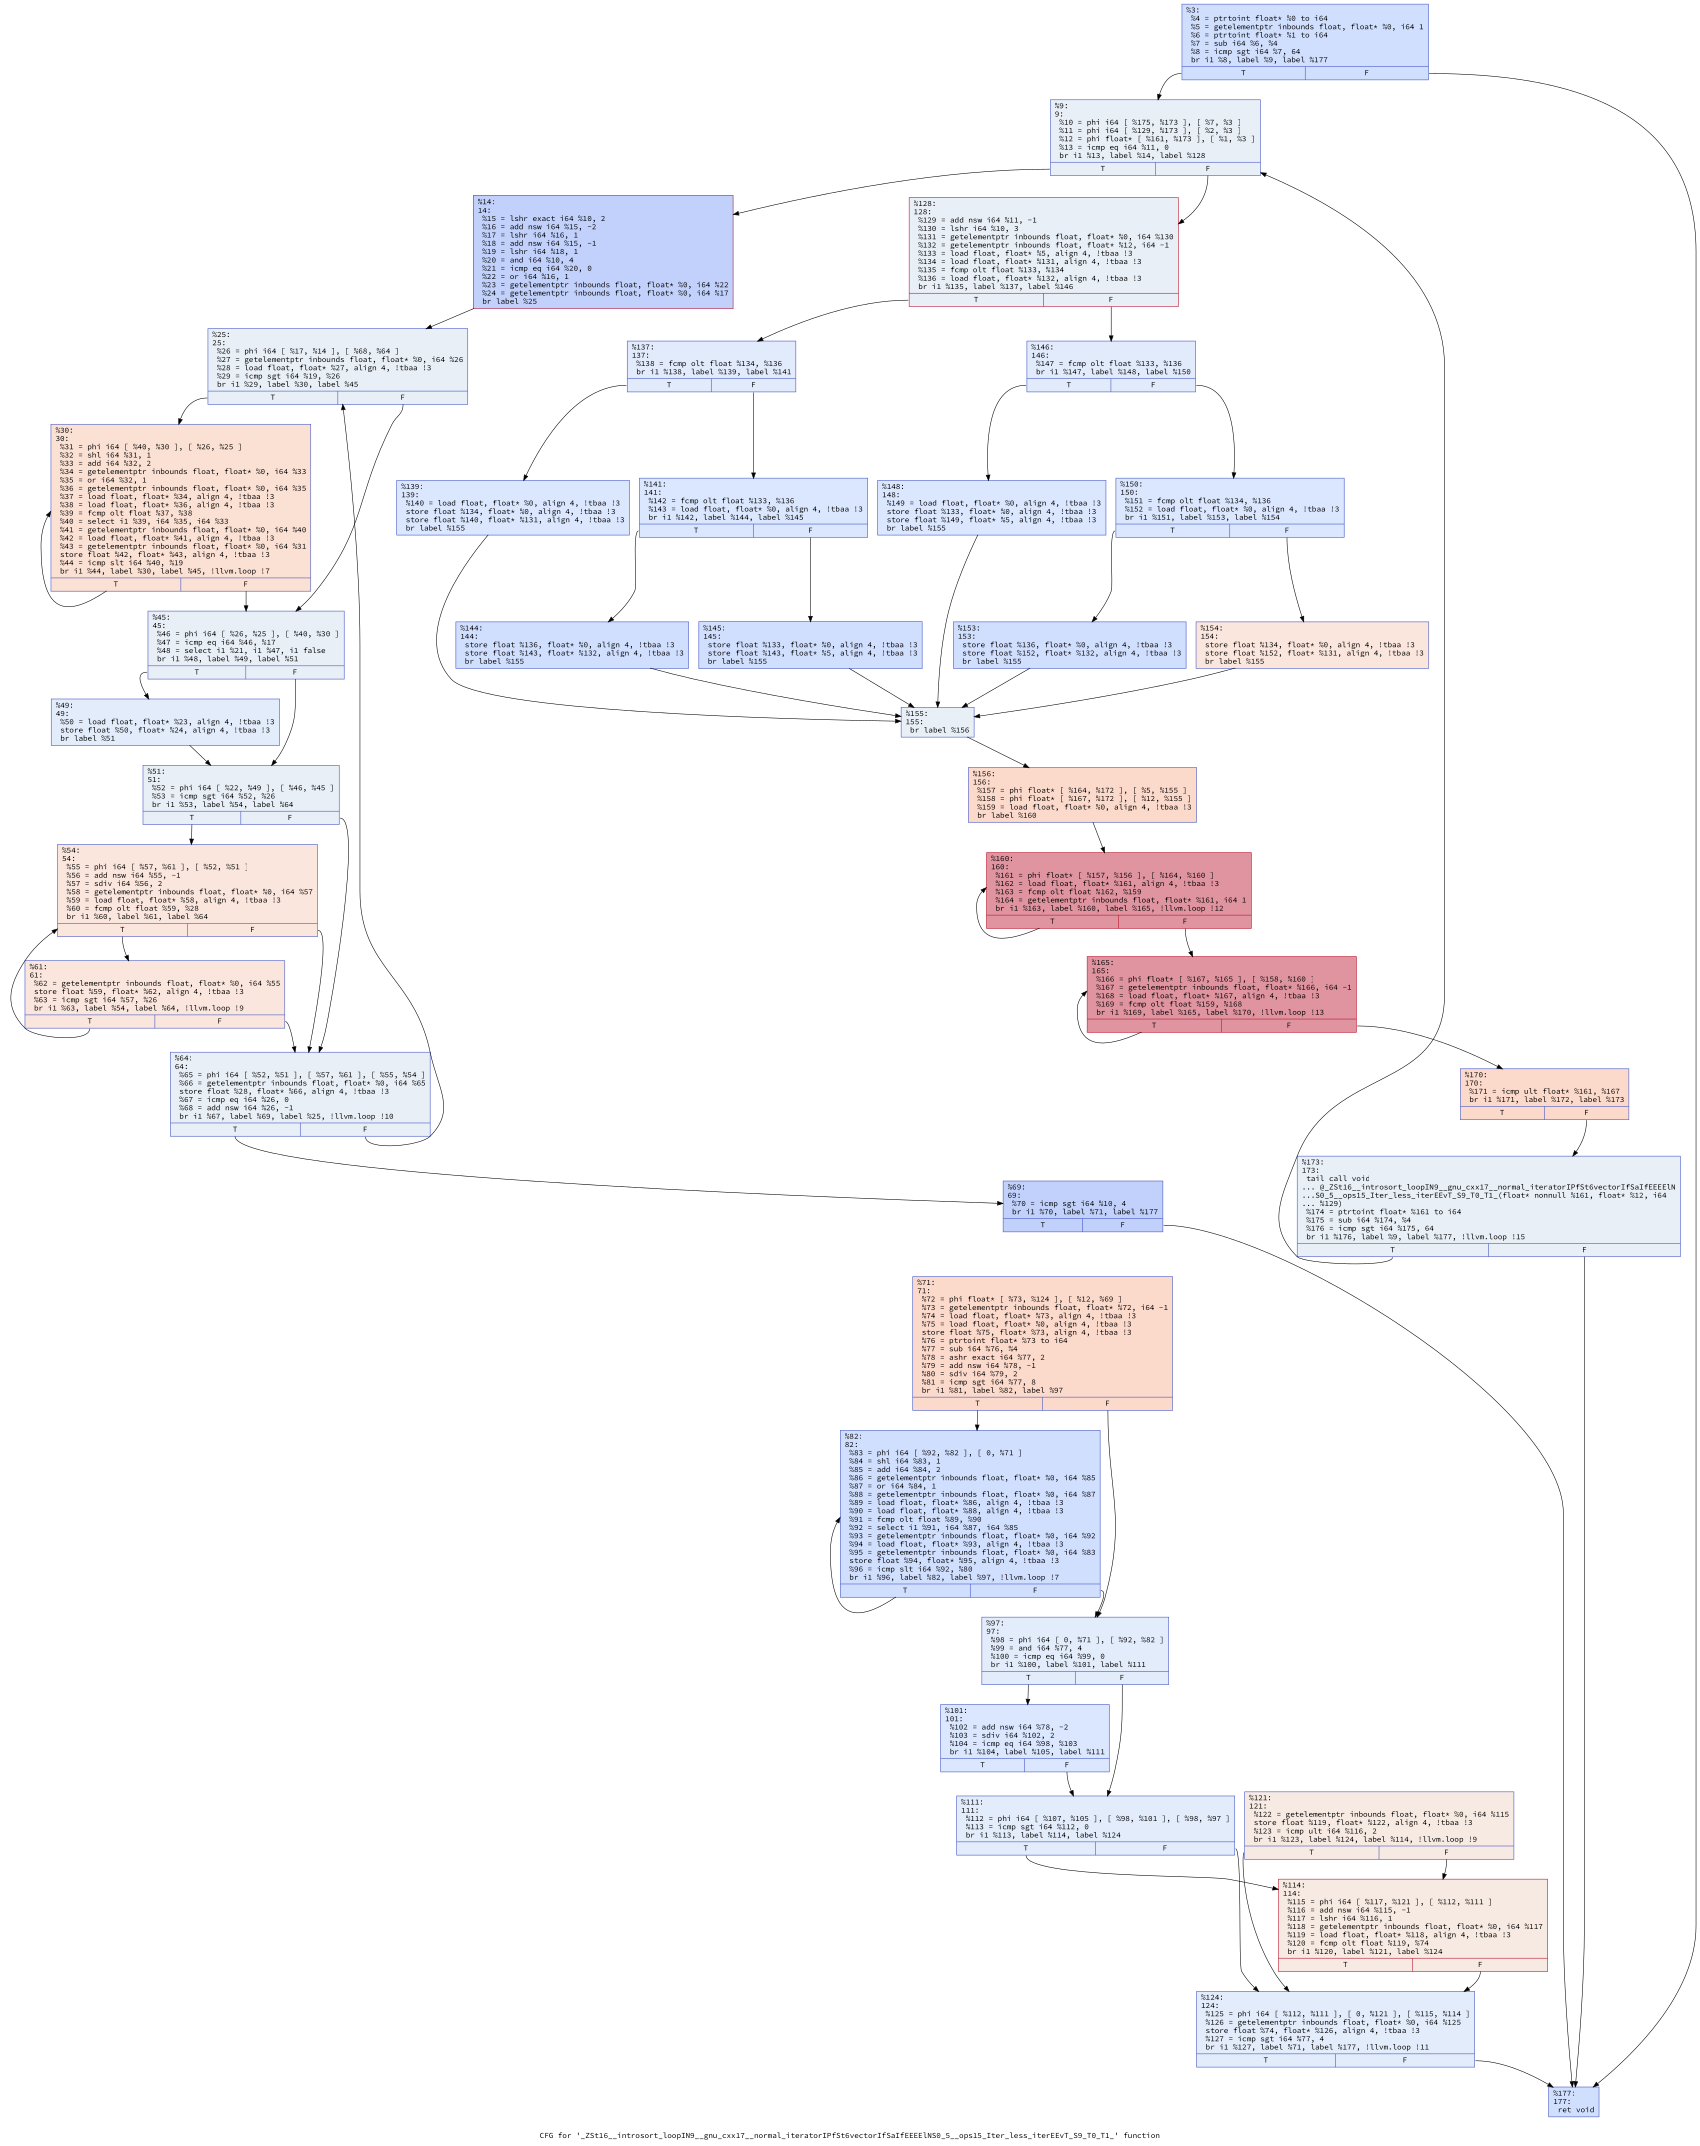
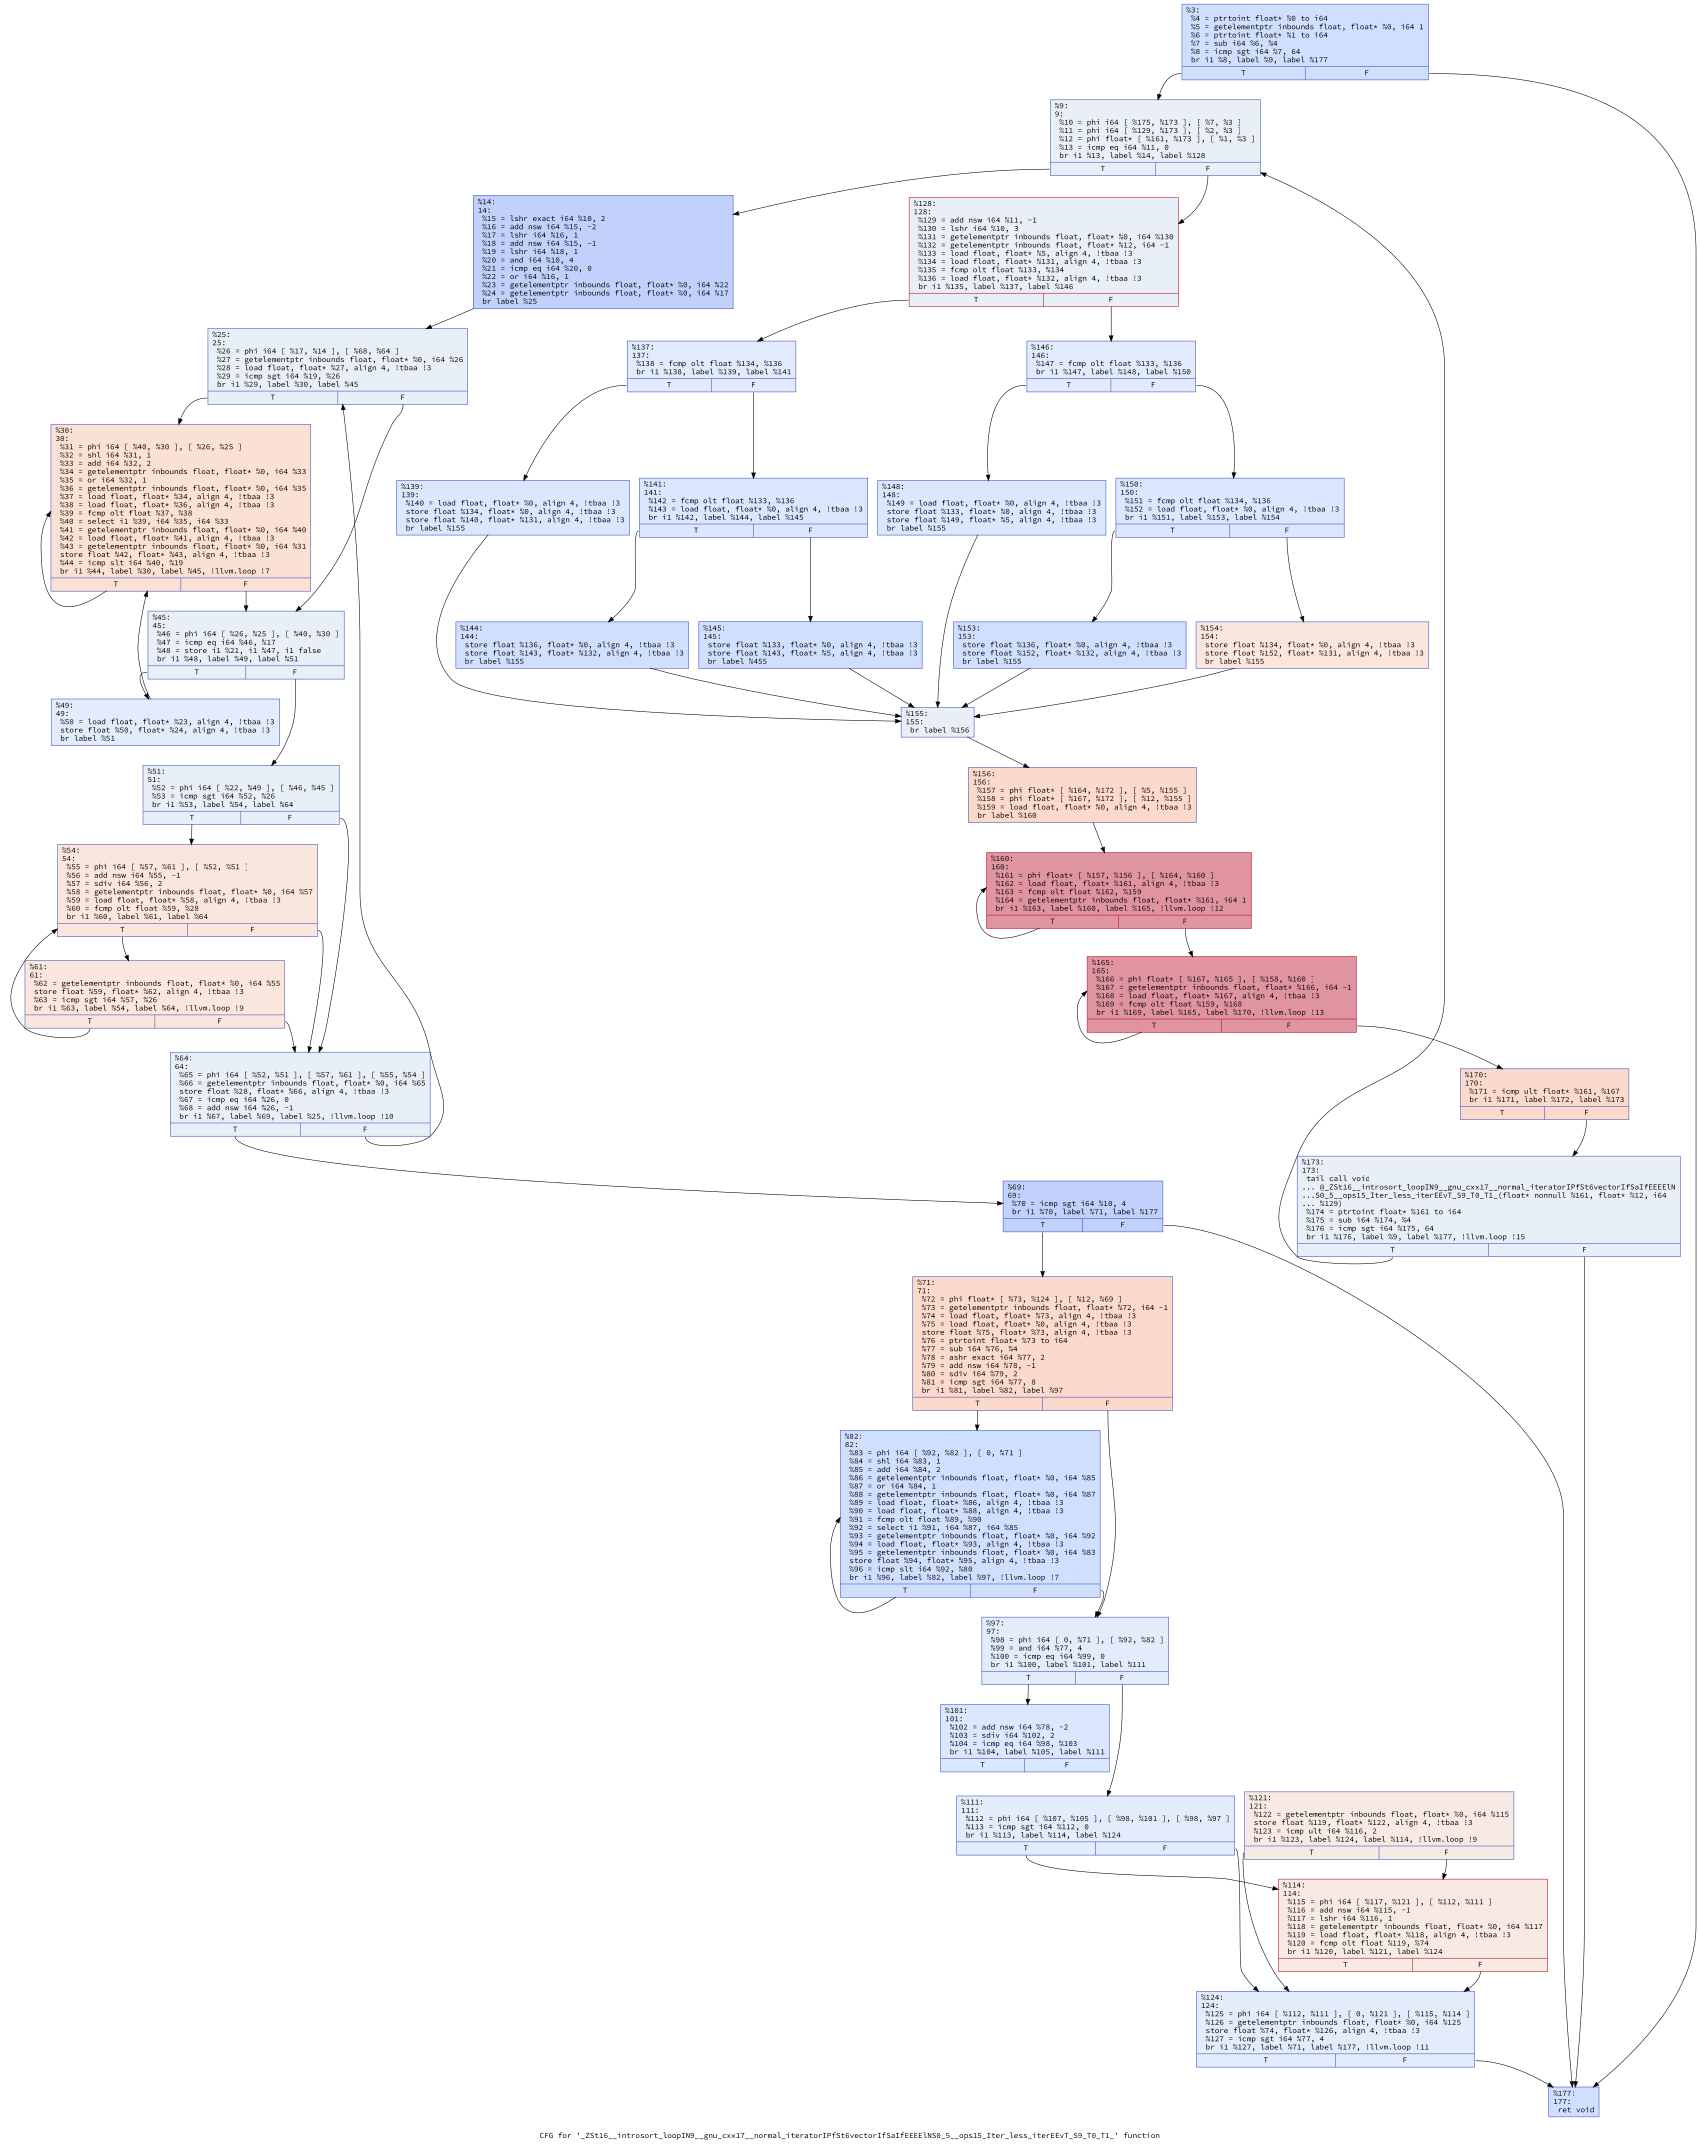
(603, 252) -> (603, 252)
(239, 651) -> (237, 651)
(735, 661) -> (735, 661)
(198, 753) -> (138, 648)
none -> (1043, 1252)
(1068, 1782) -> none
